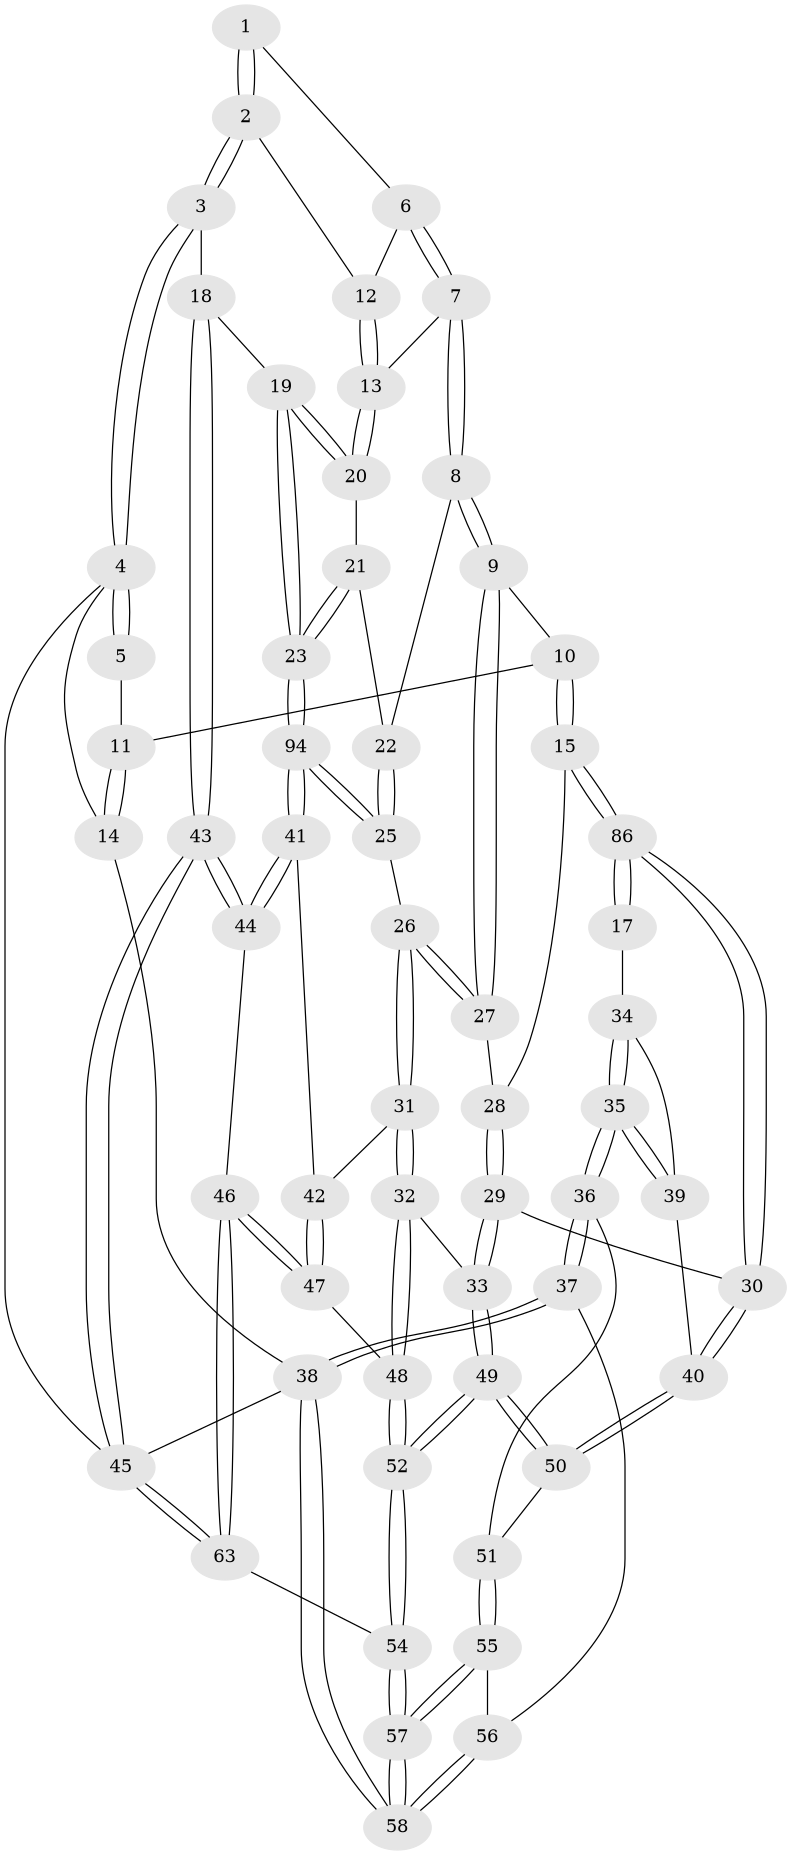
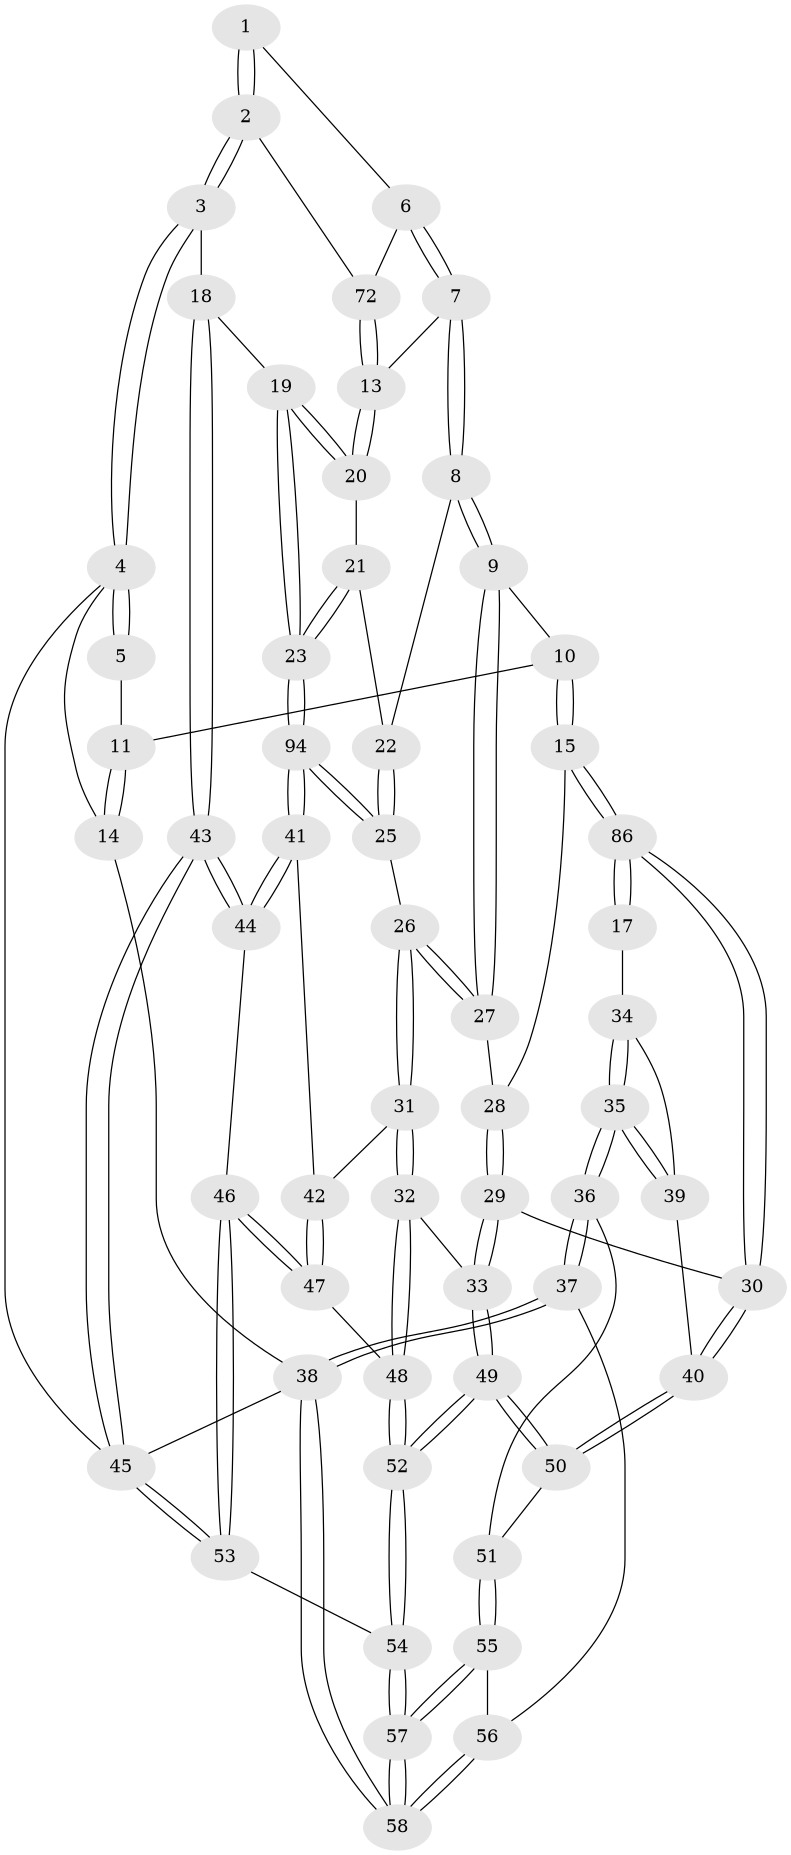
(366, 298) -> (366, 298)
(225, 1558) -> (225, 1558)
